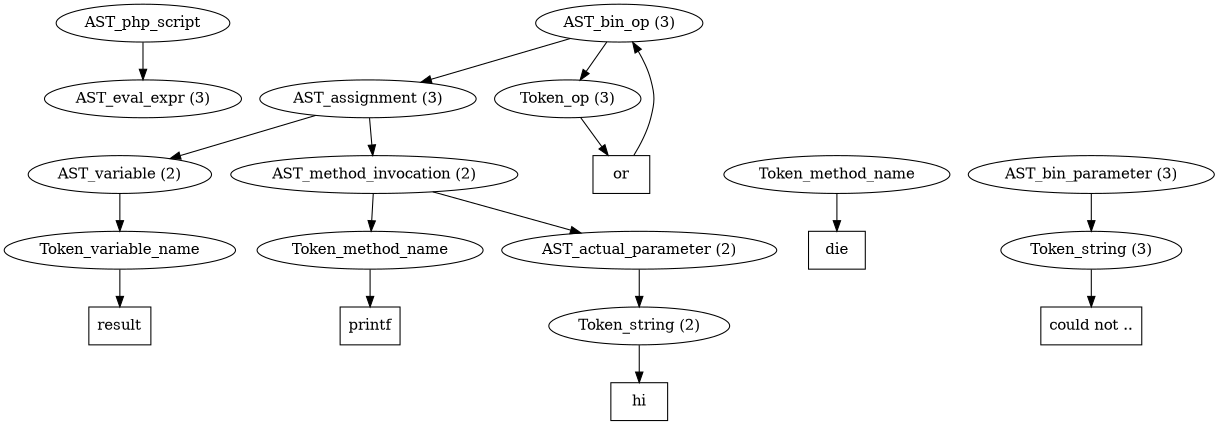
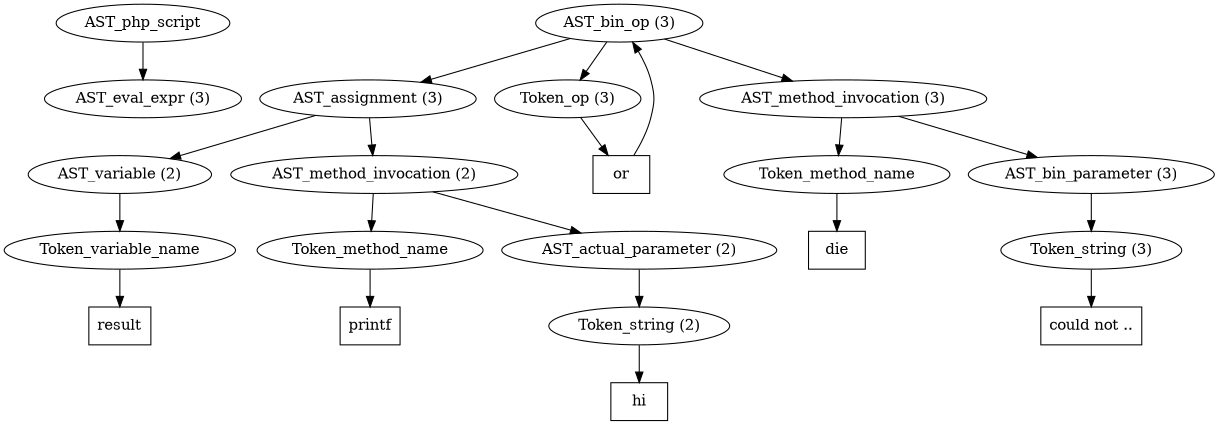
none -> (843, 99)
